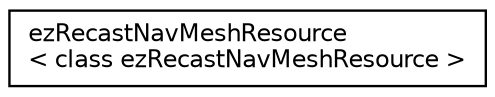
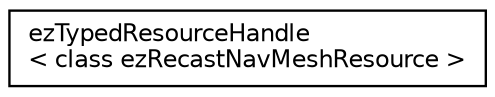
(248, 48) -> (248, 48)
